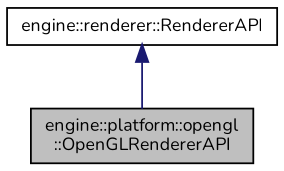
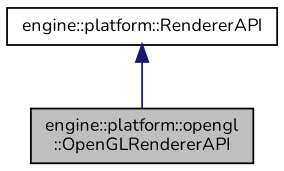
(142, 26) -> (142, 26)
